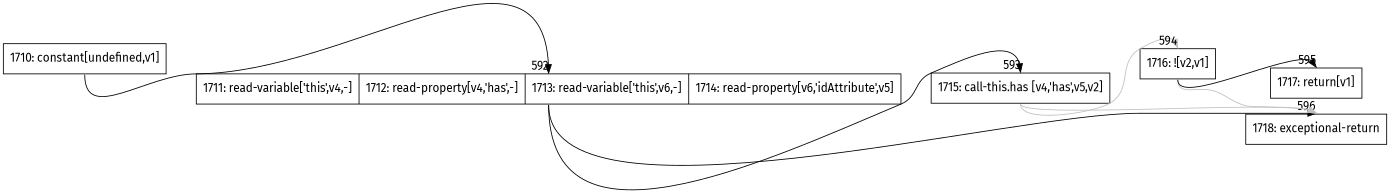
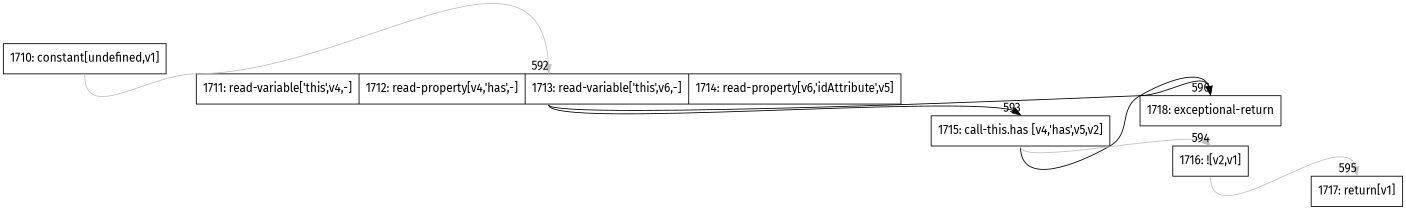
(328, 48) -> (328, 48)
(1243, 75) -> (1280, 178)
(1236, 102) -> none
(1193, 108) -> (1120, 136)
